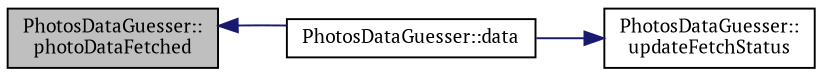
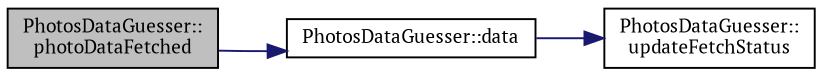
(262, 25) -> (243, 51)
